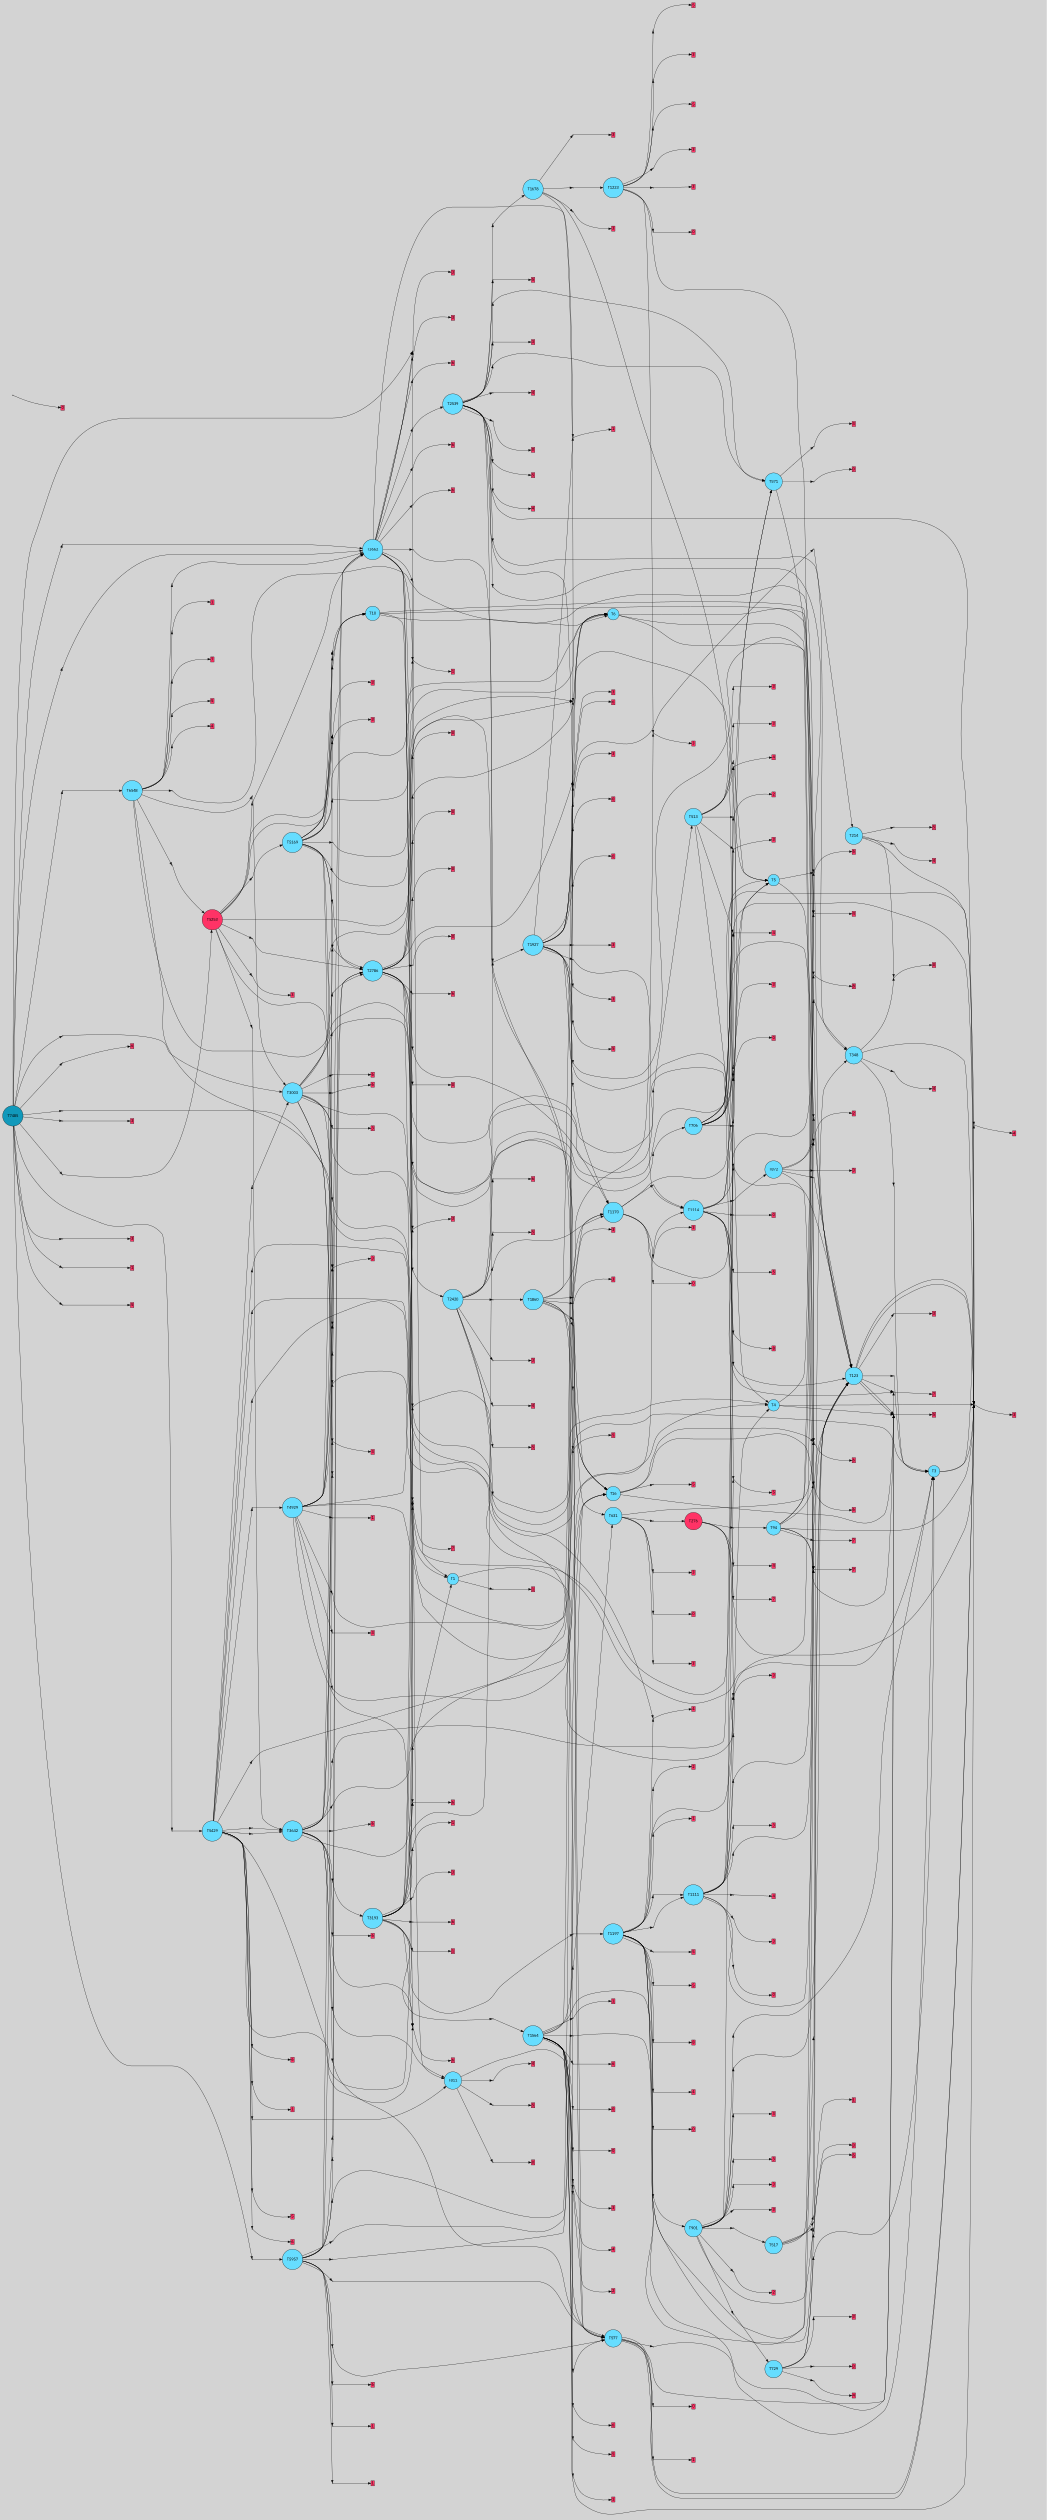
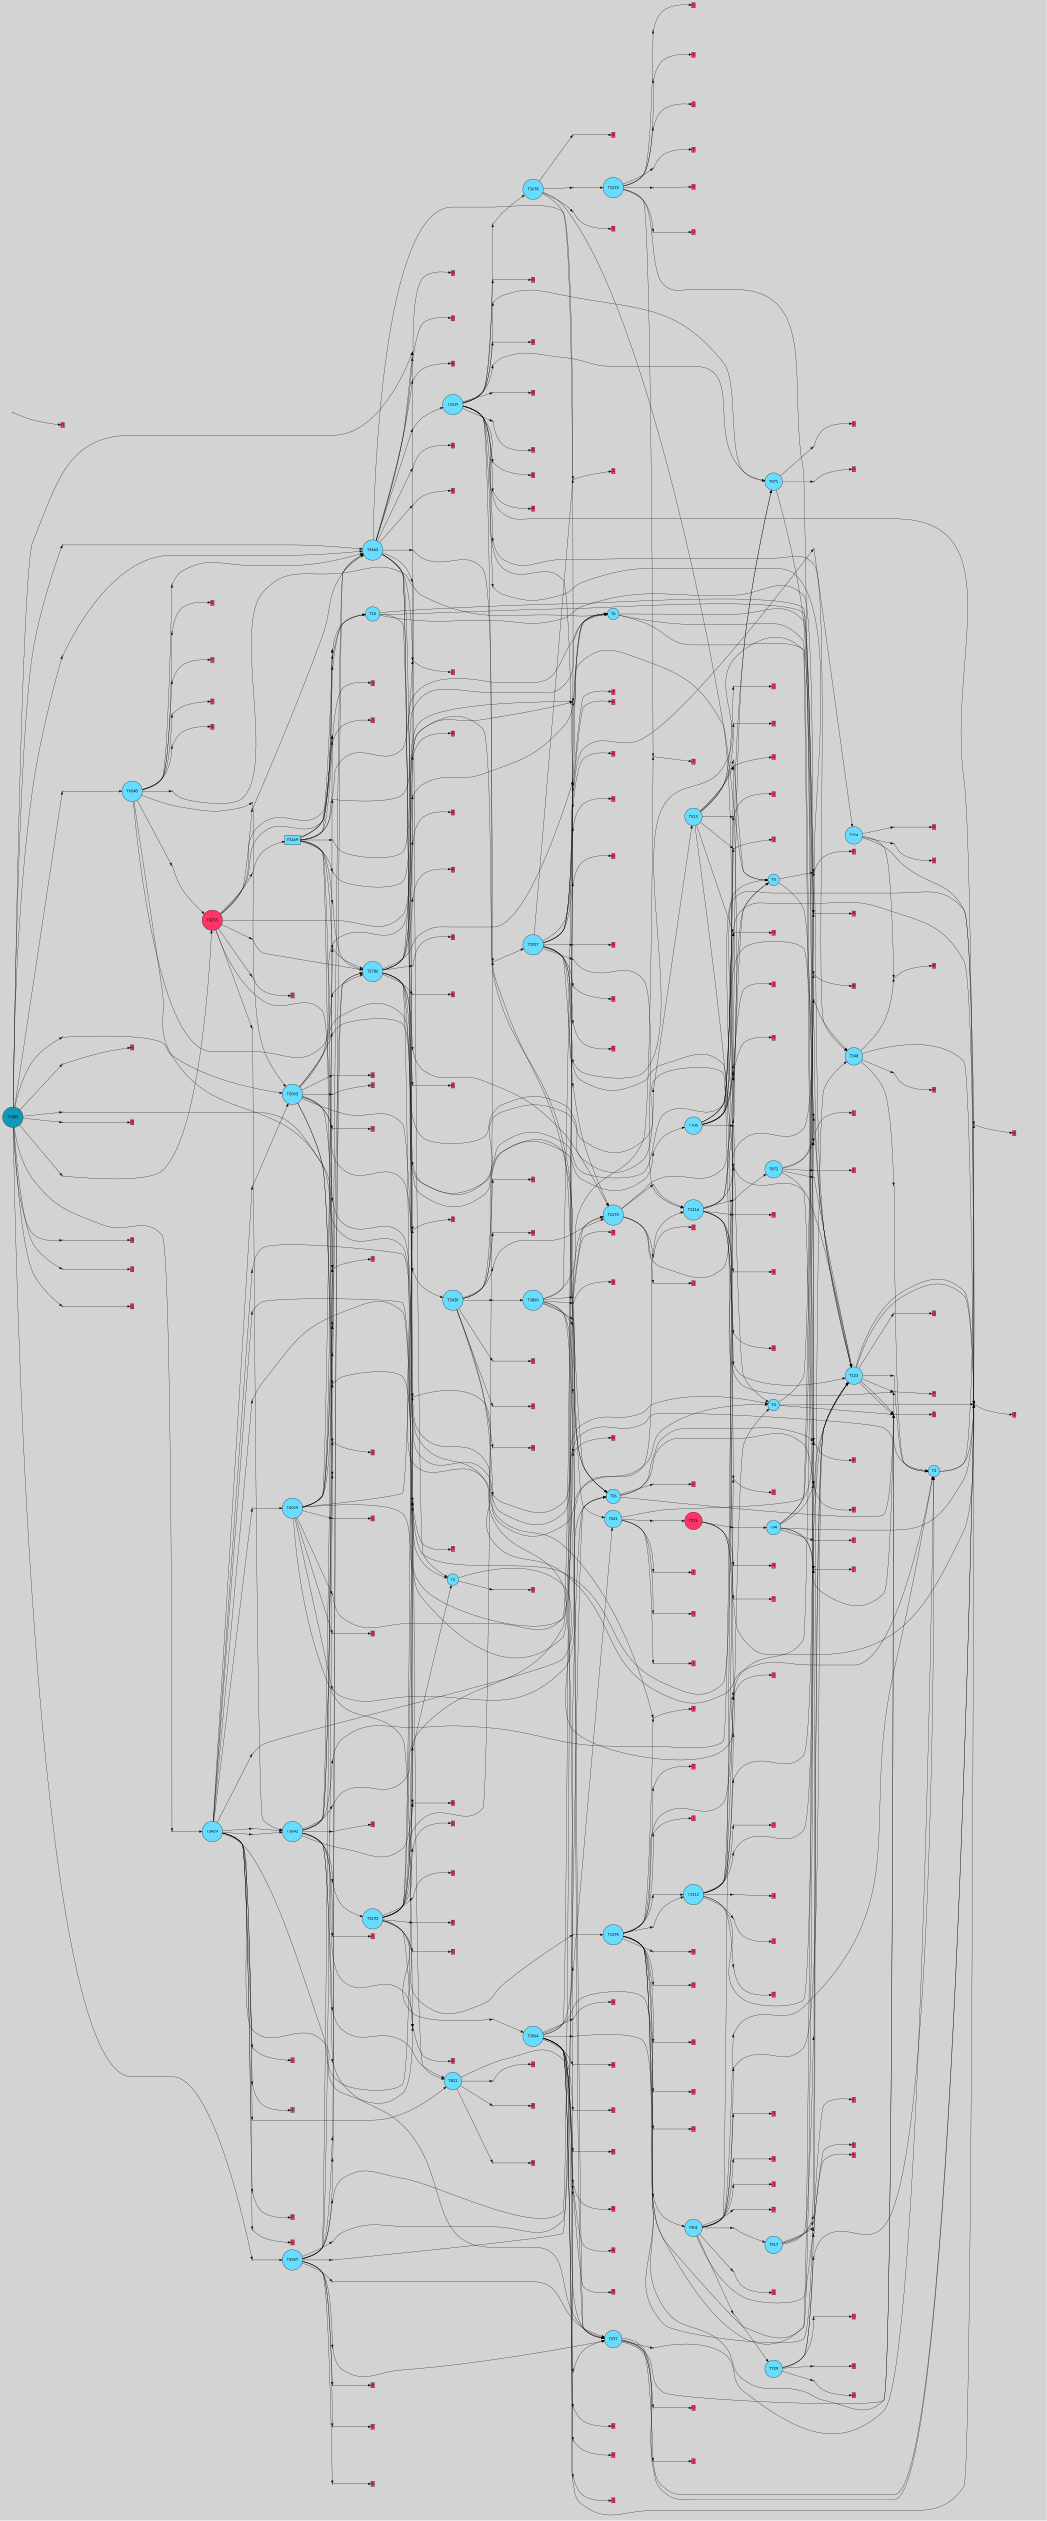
(293, 842) -> (293, 840)
(613, 1934) -> (613, 1935)
